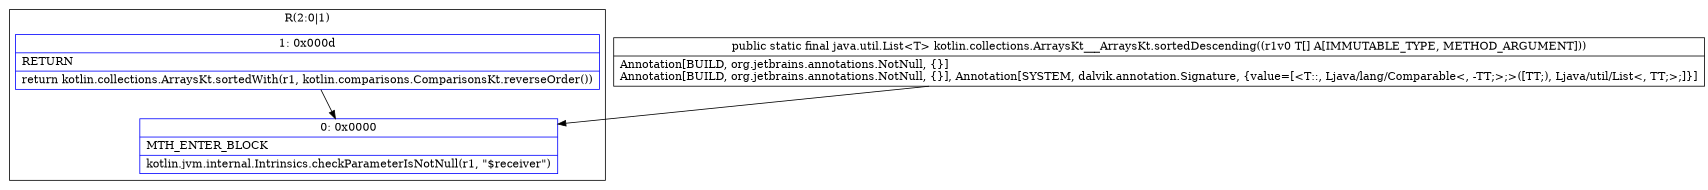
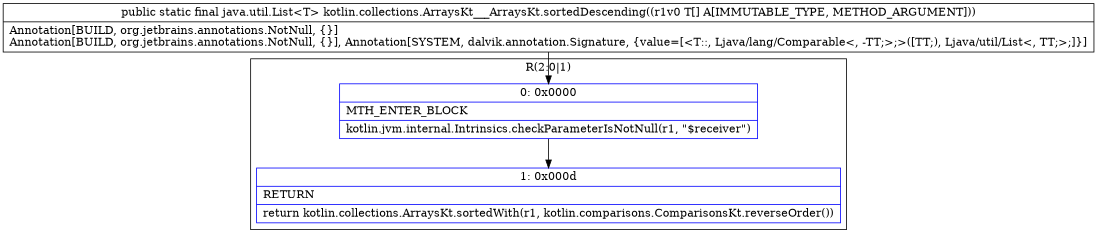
(326, 101) -> (549, 149)
